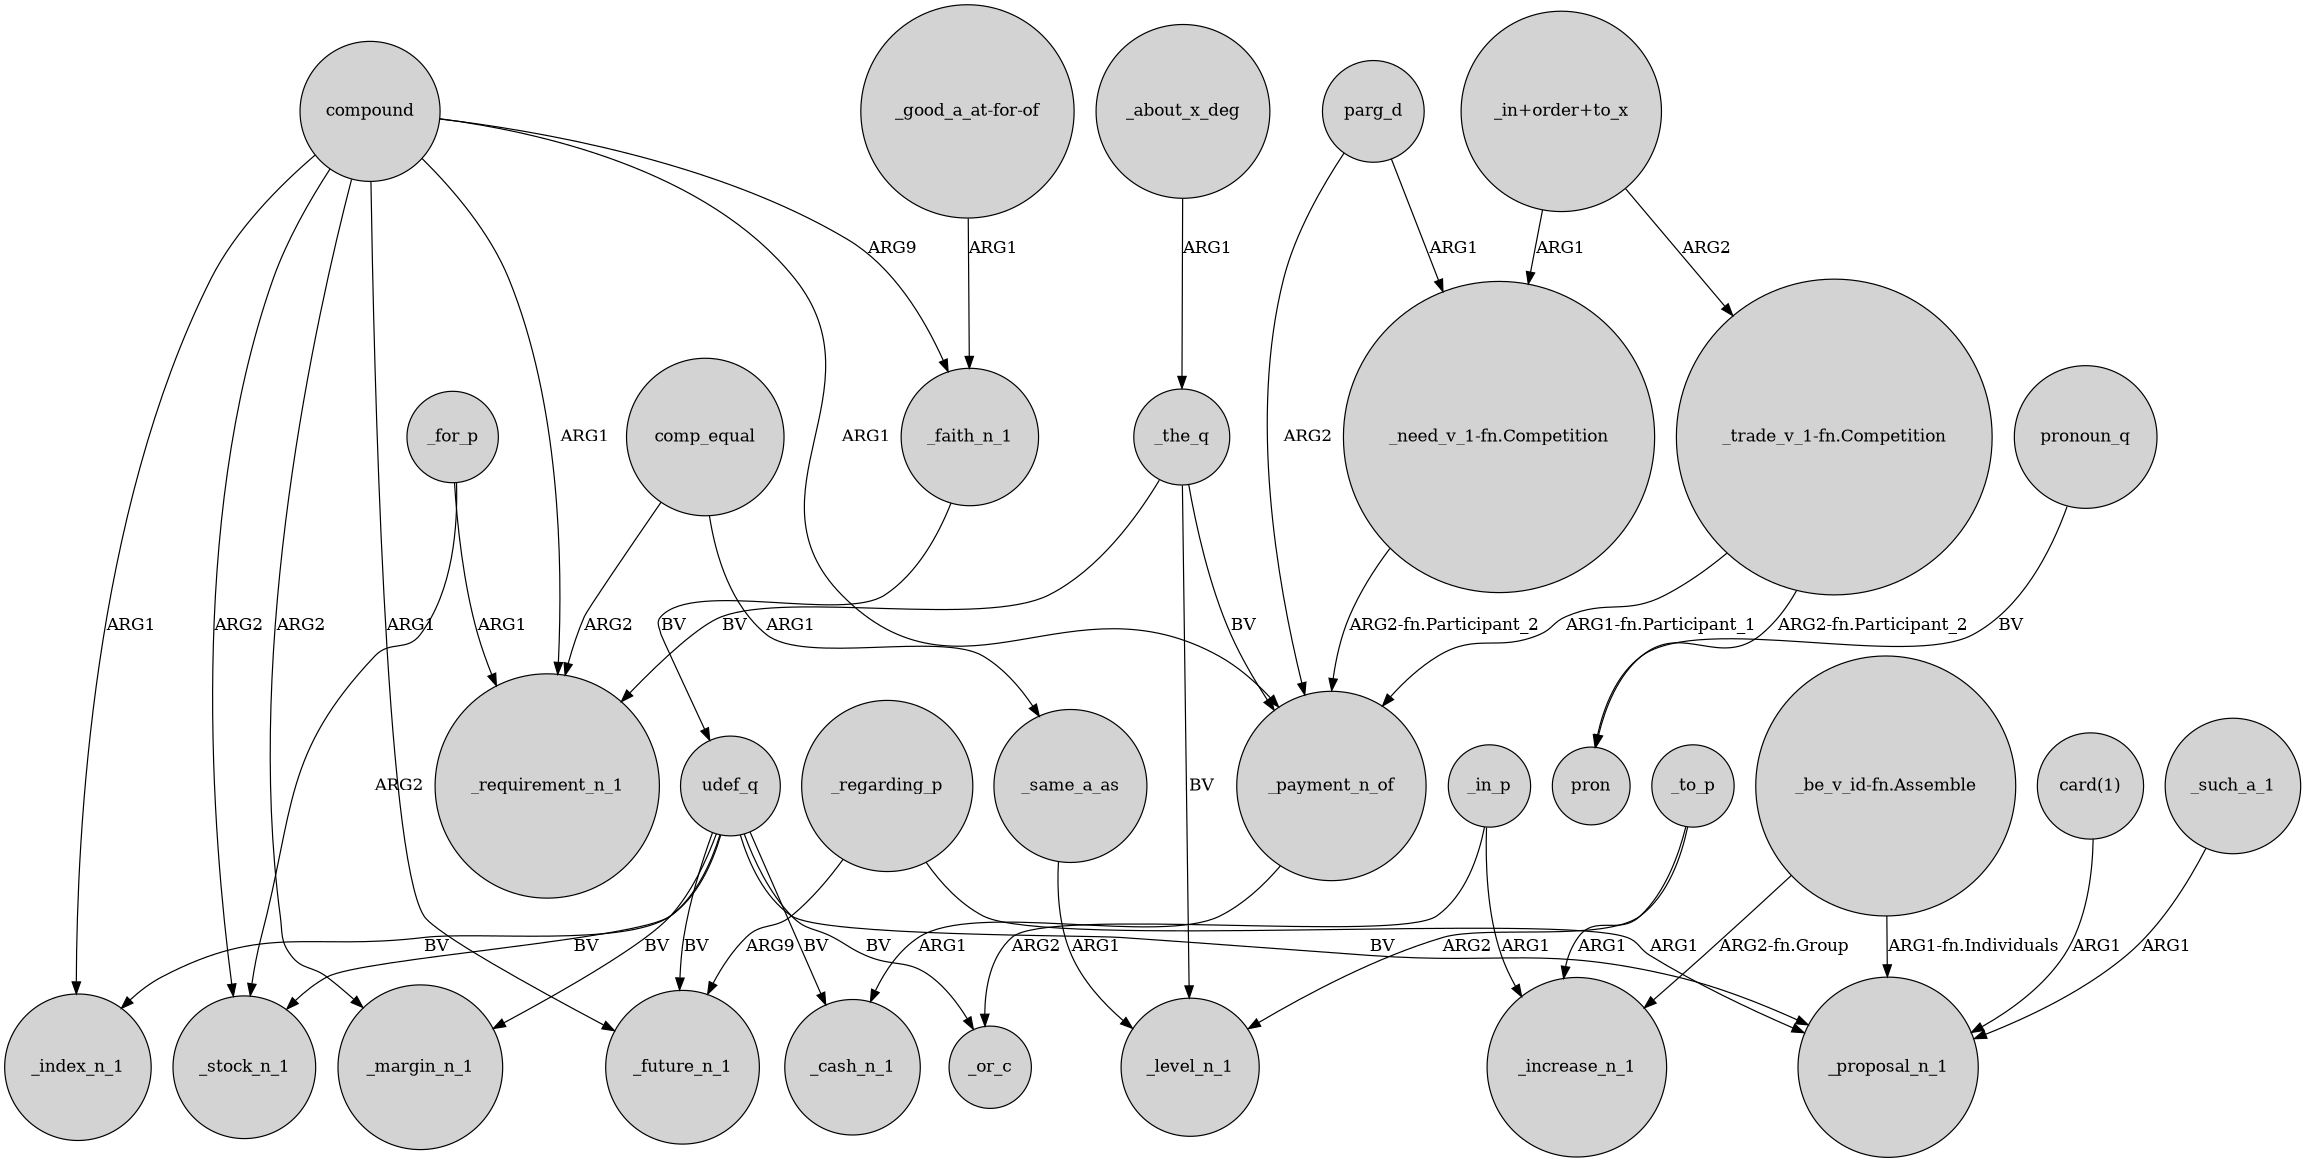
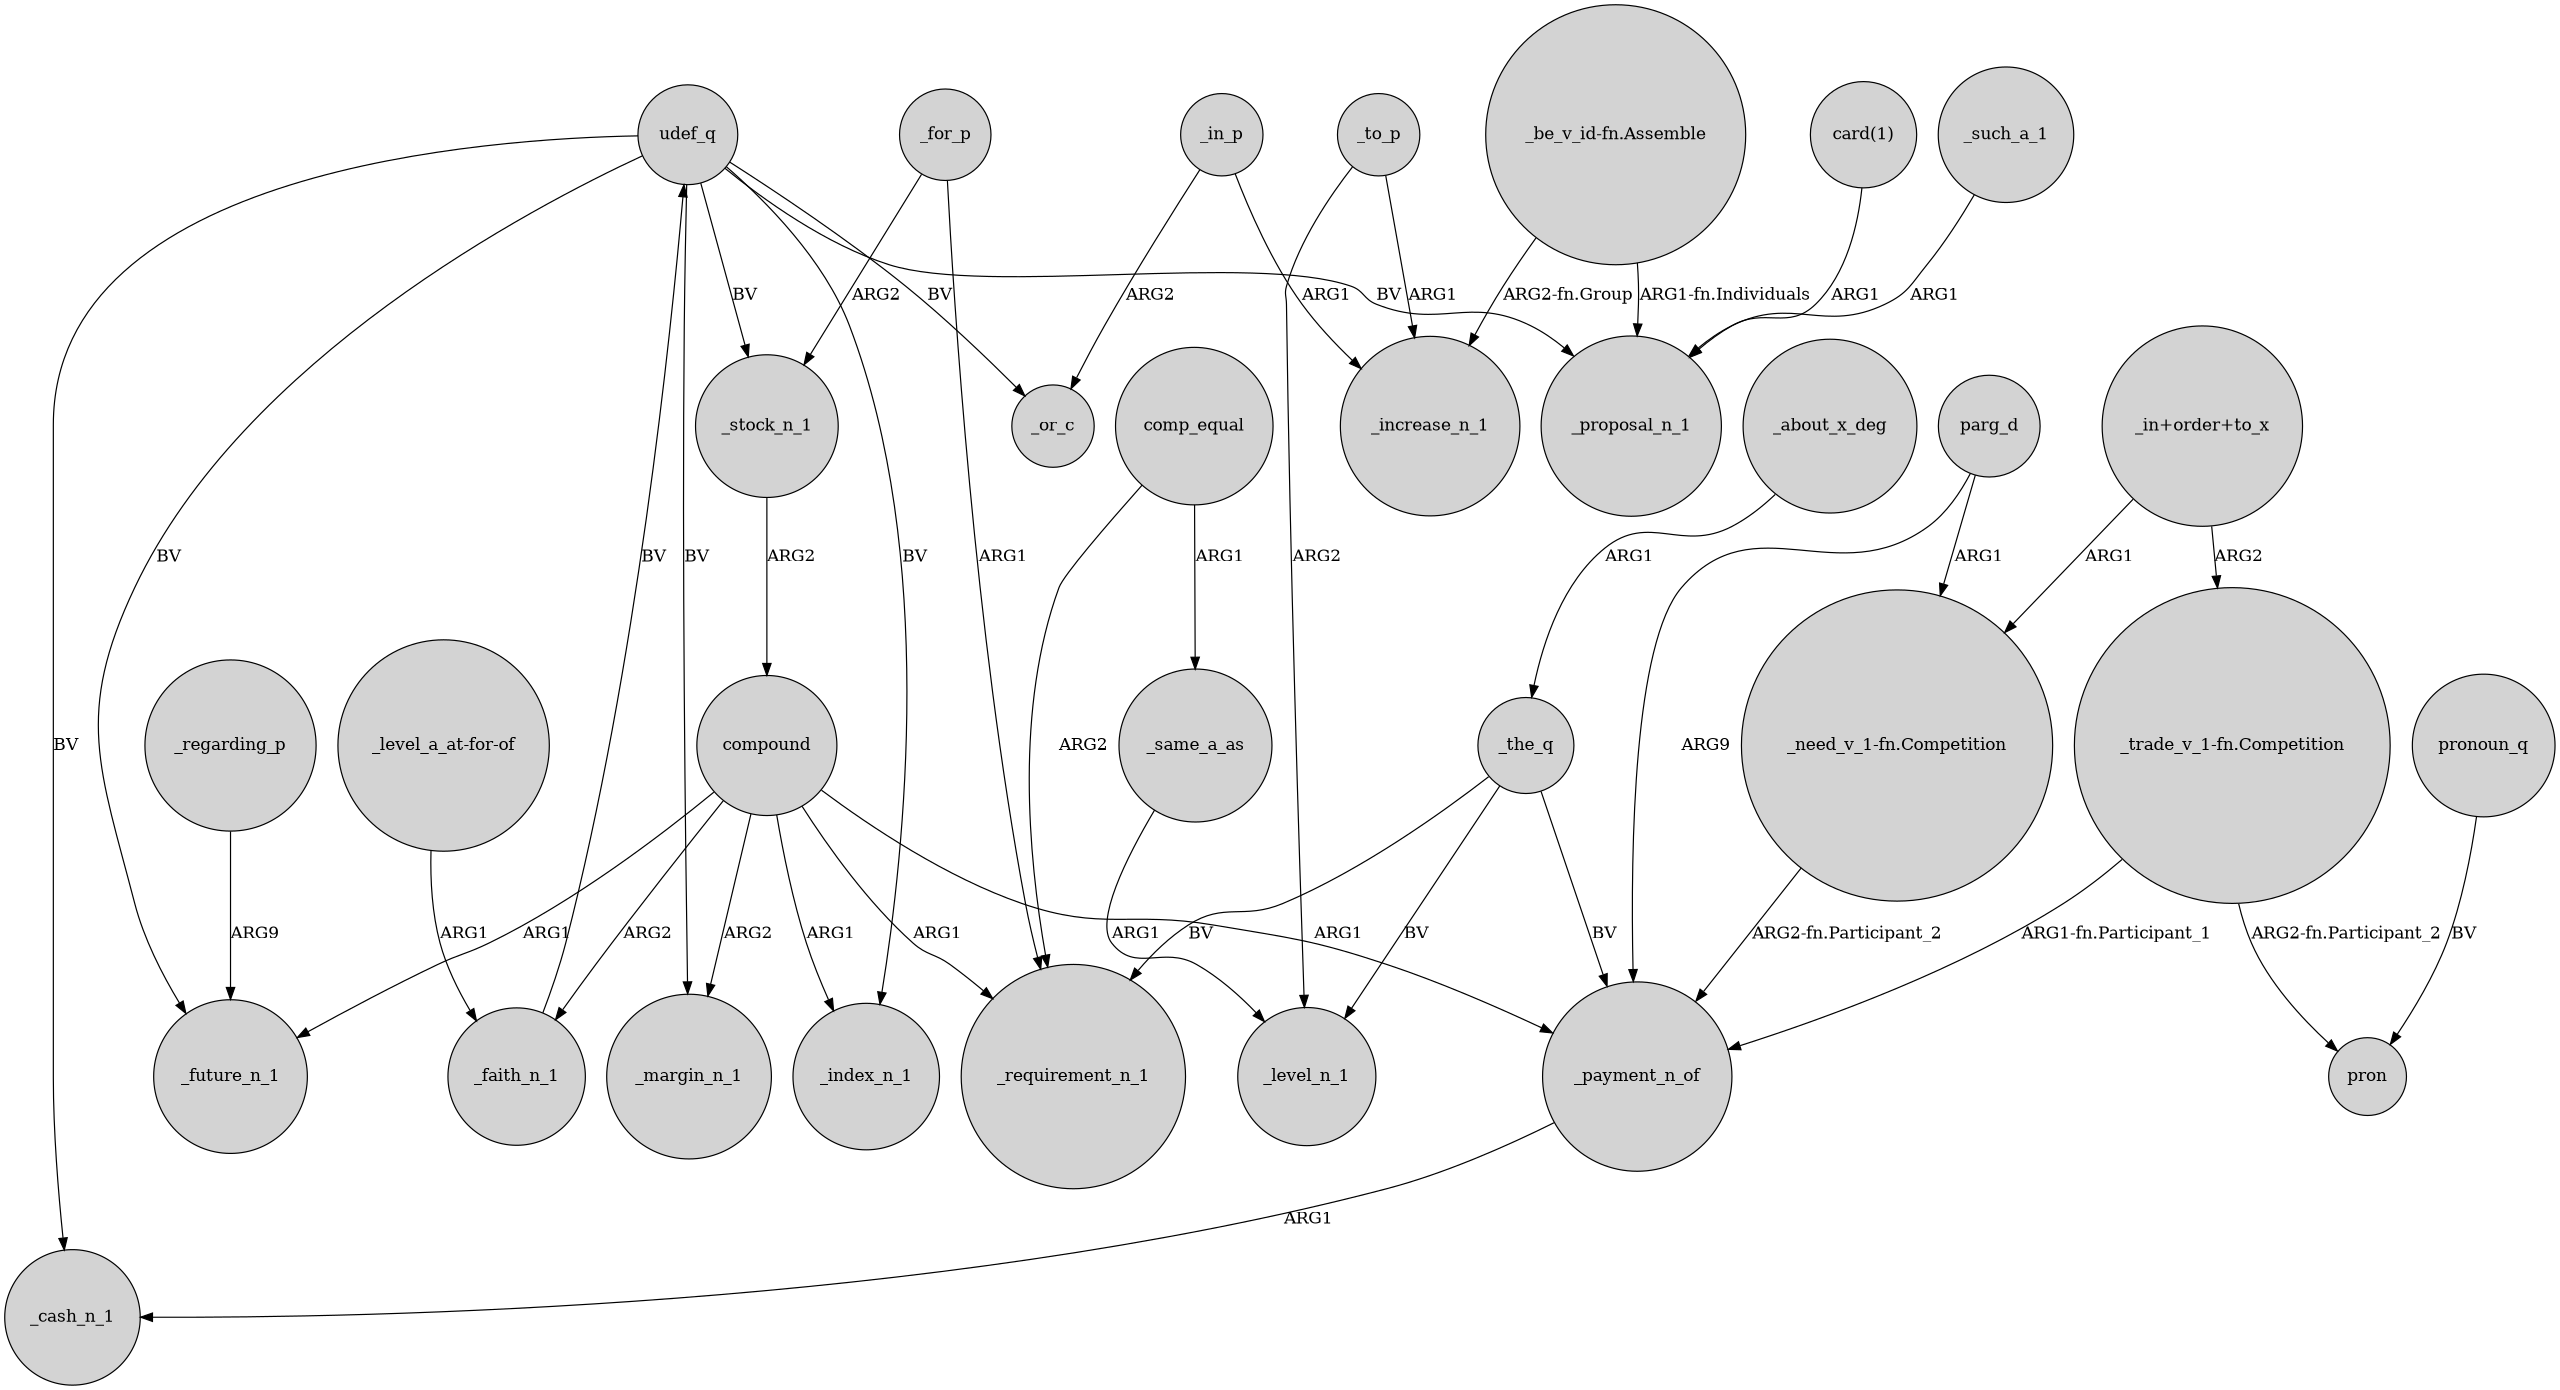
(967, 111) -> (444, 745)
(893, 249) -> (648, 934)
(1308, 437) -> (1706, 745)
(217, 567) -> (767, 581)
(1429, 929) -> none
